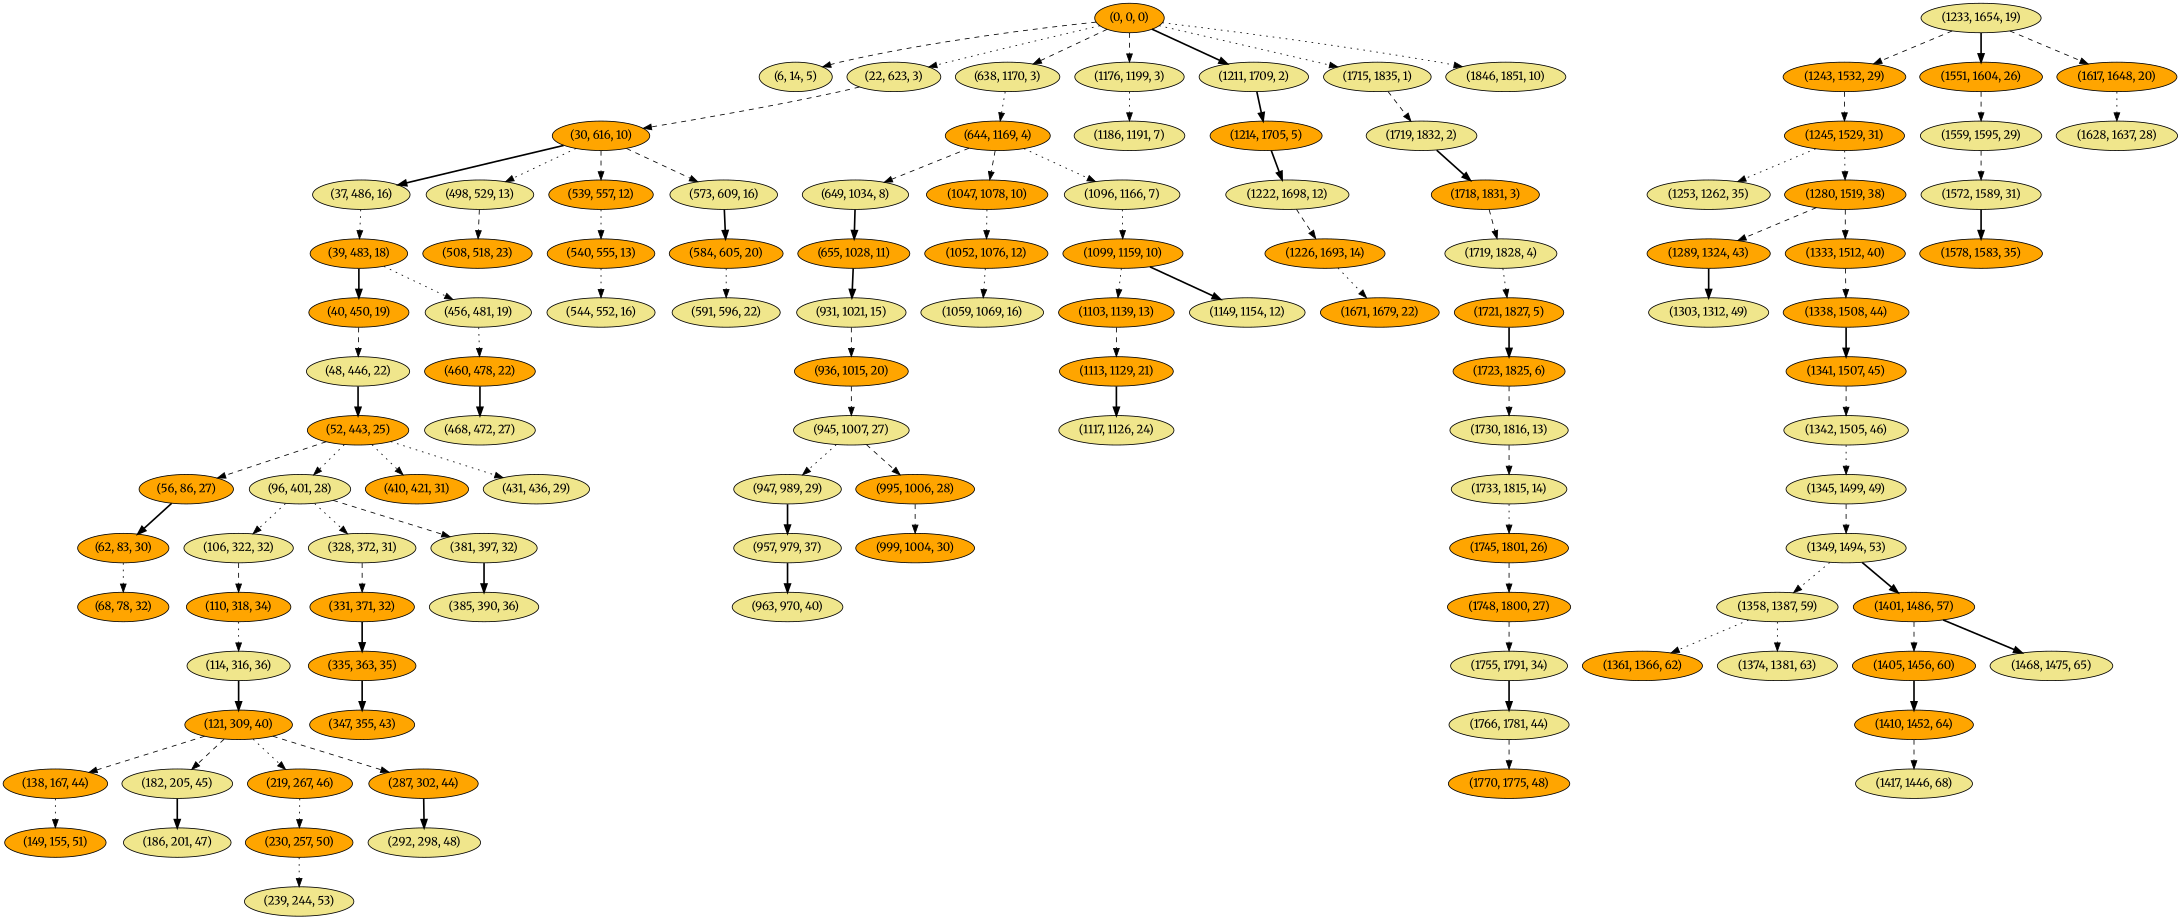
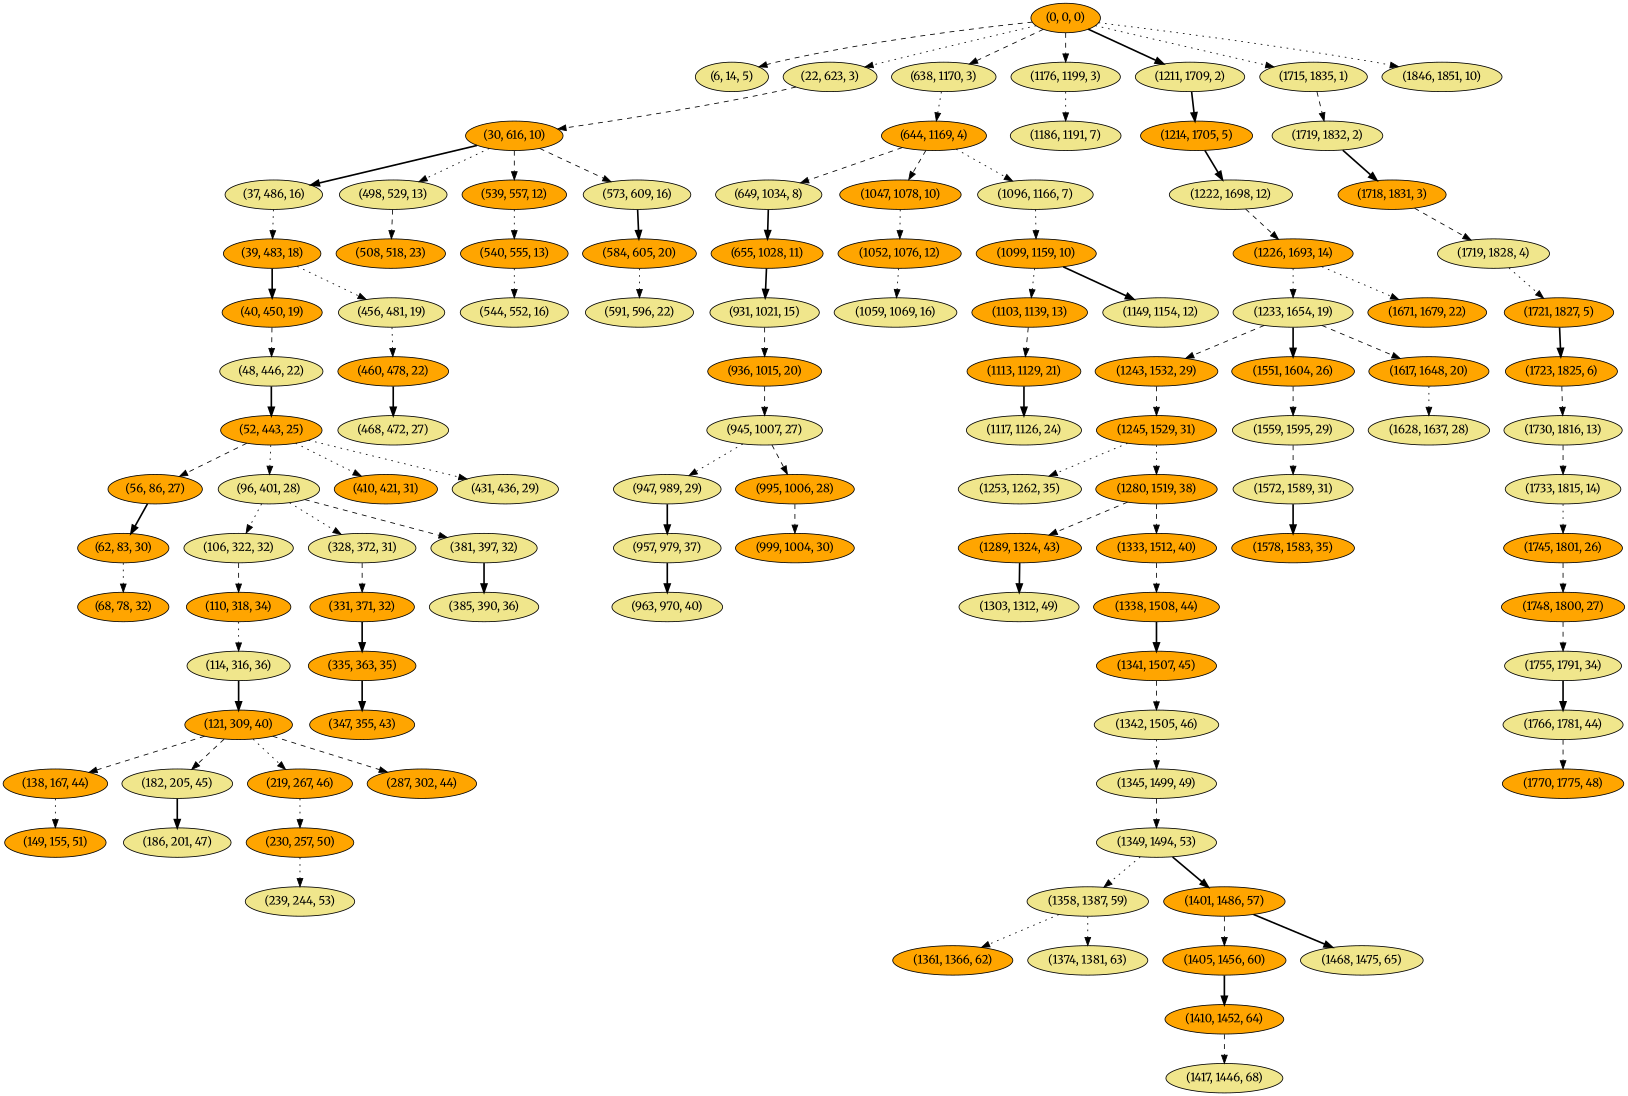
none -> (1293, 279)
(424, 843) -> none
